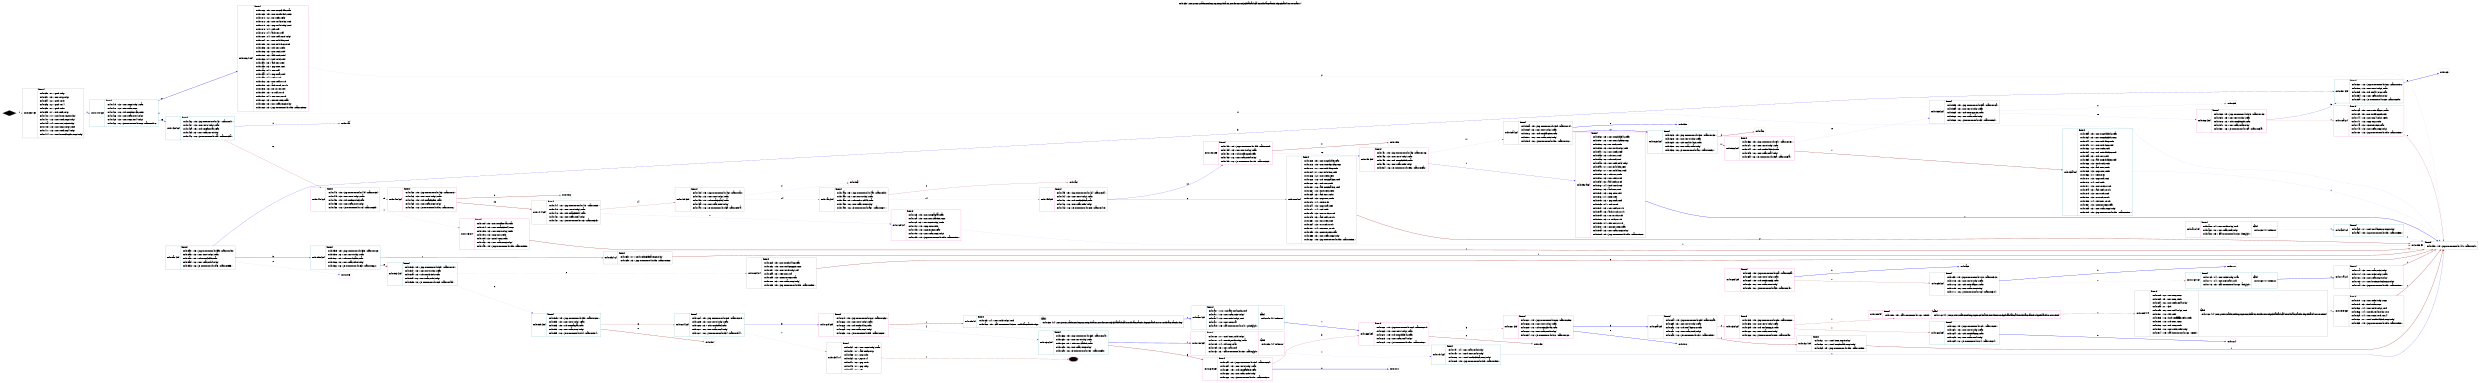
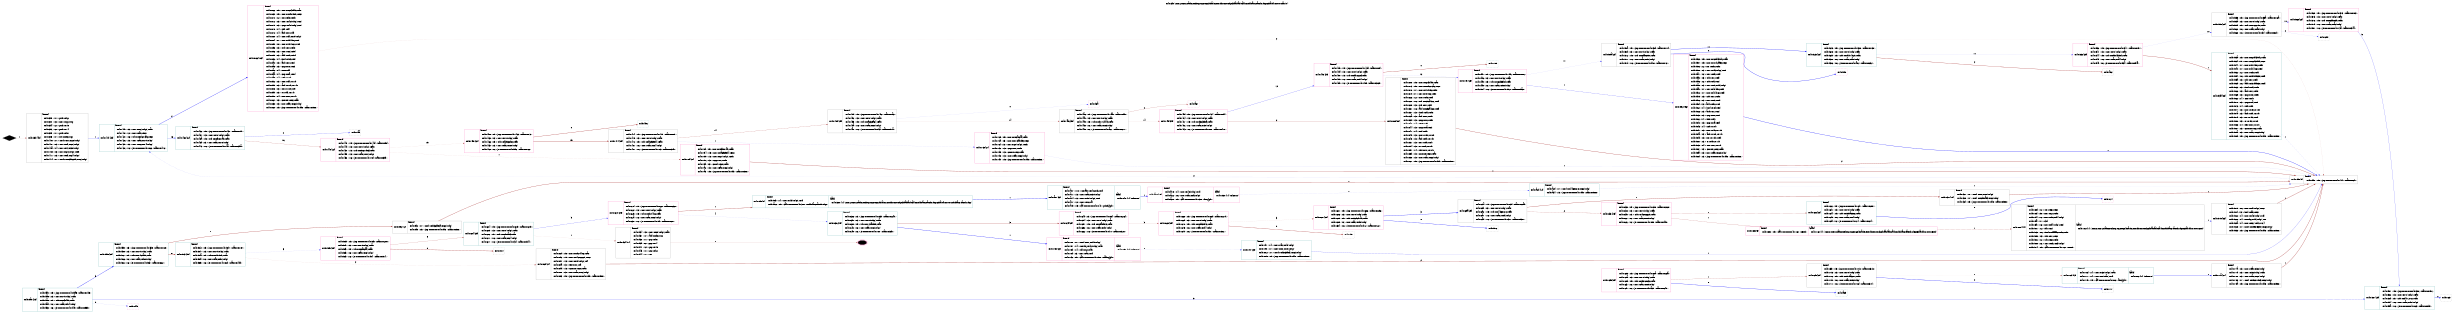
(2369, 121) -> none
(272, 258) -> (95, 277)
(566, 325) -> (355, 248)
(1321, 326) -> (1143, 196)
(1394, 369) -> none
